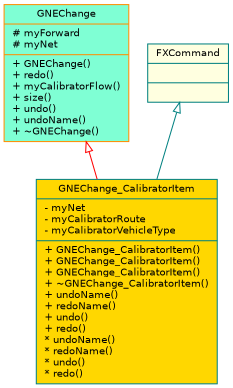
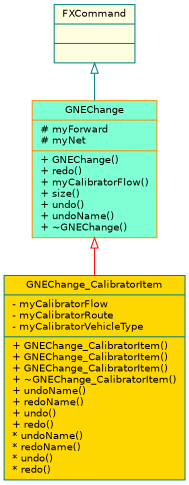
(167, 146) -> (95, 87)
(65, 208) -> (60, 304)
